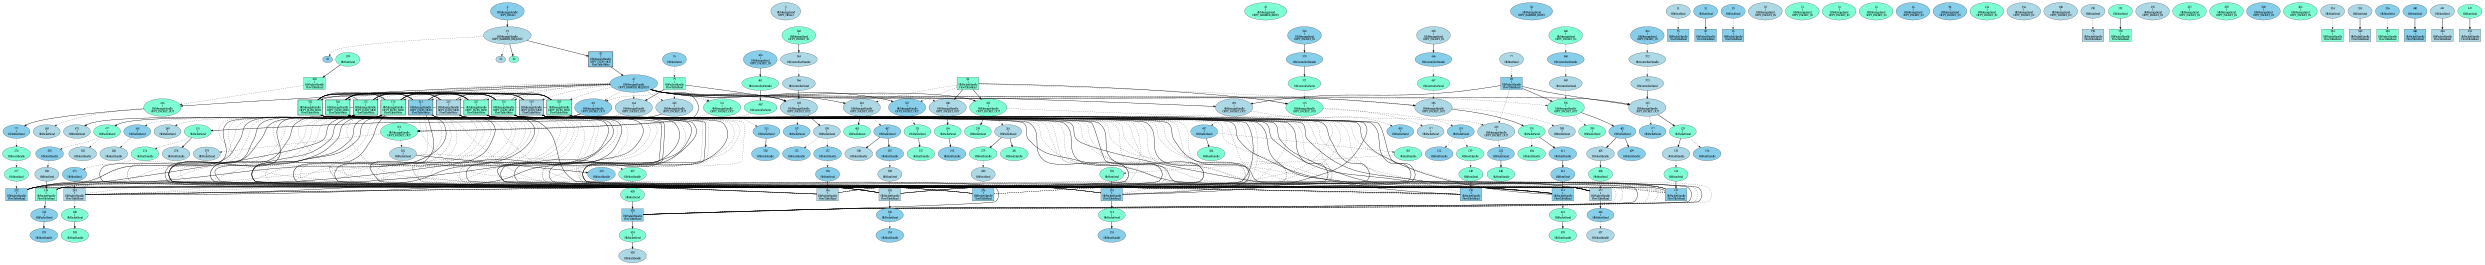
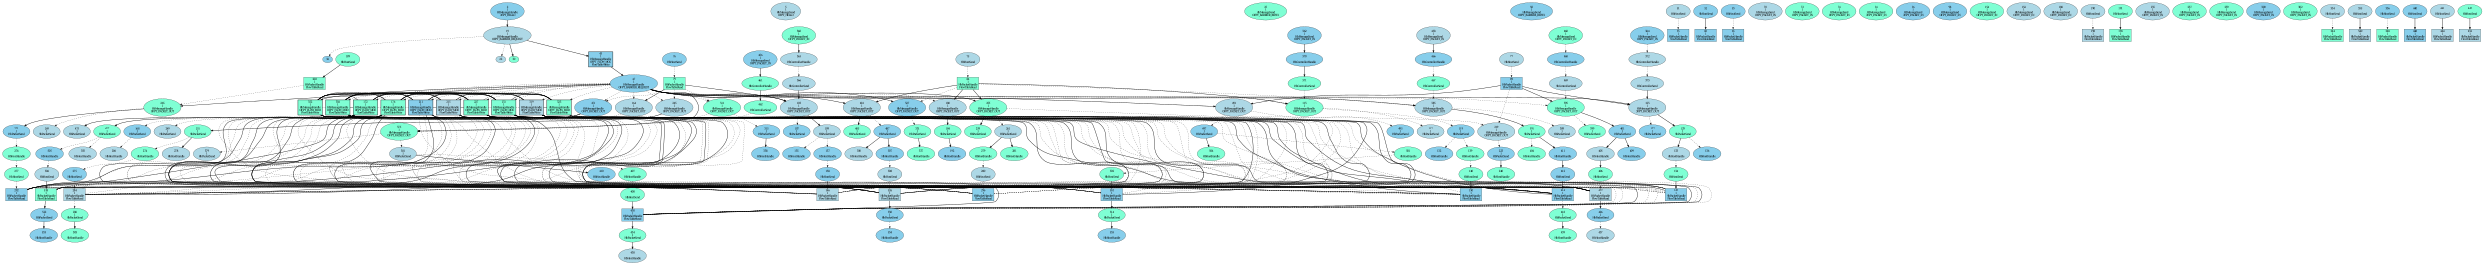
none -> (968, 59)
(917, 92) -> (917, 92)
(1172, 132) -> none
(471, 184) -> none
